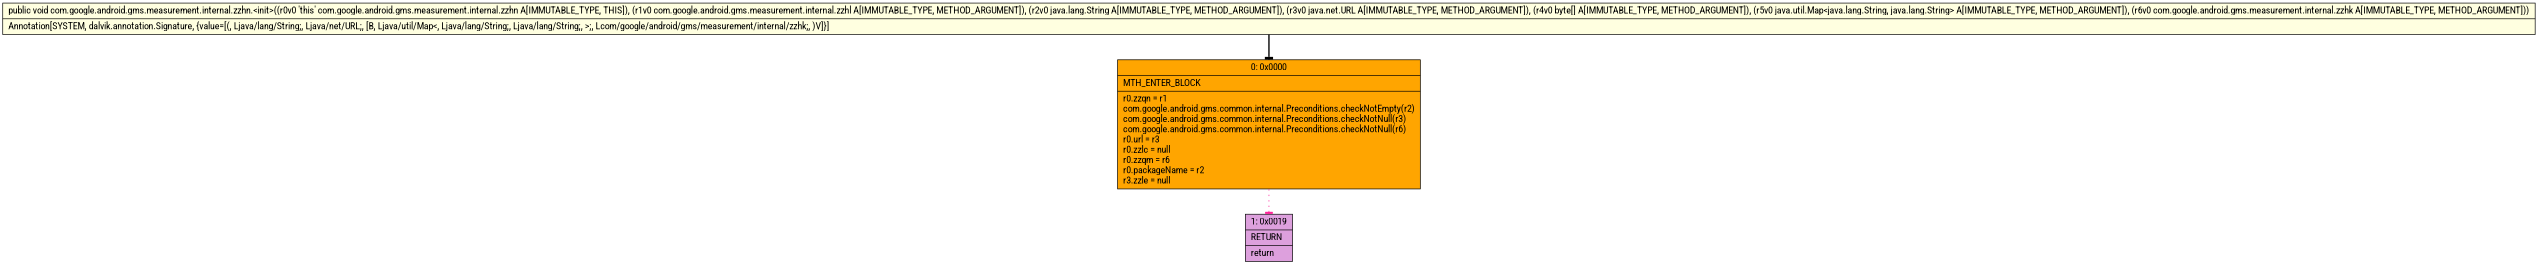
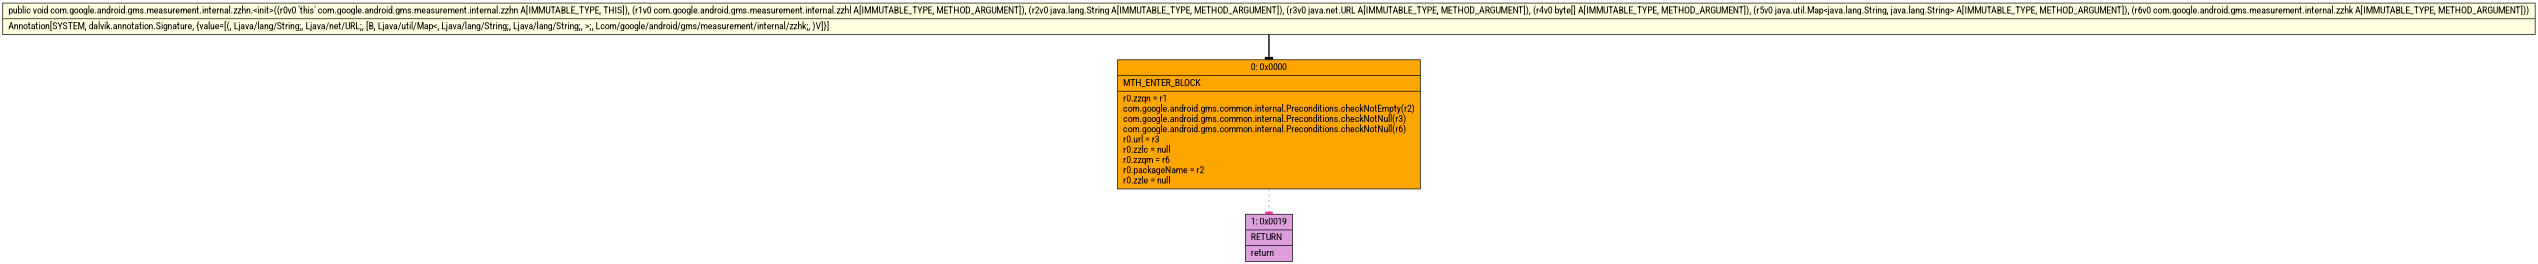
(1147, 181) -> (1147, 181)
